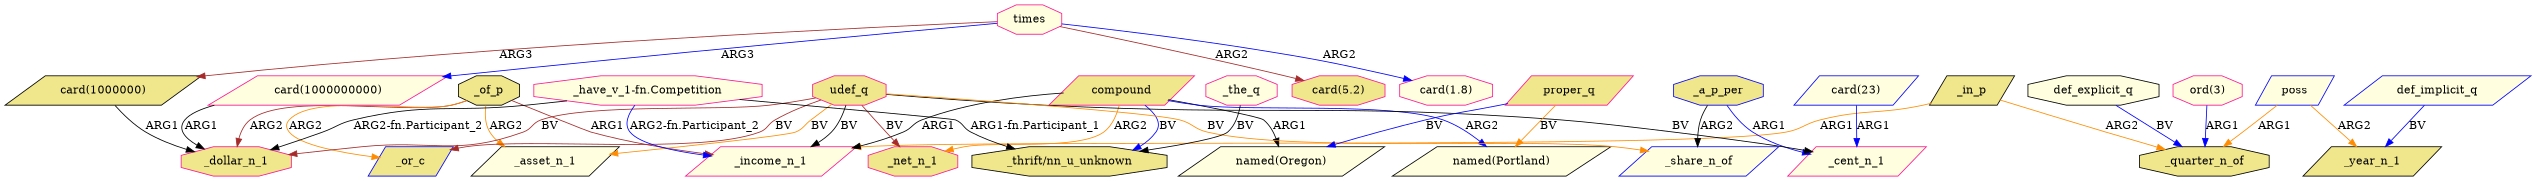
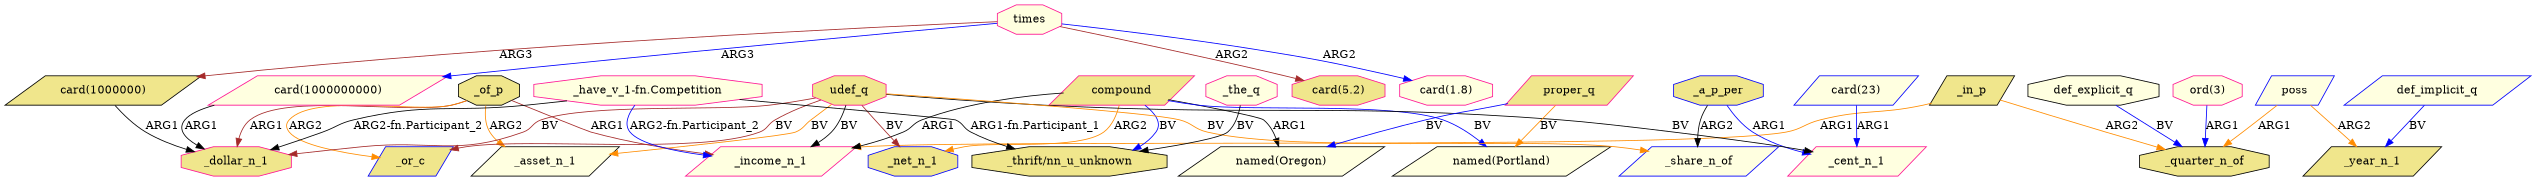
(267, 126) -> (267, 126)
(1482, 126) -> (1482, 126)
(913, 161) -> (913, 161)
